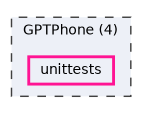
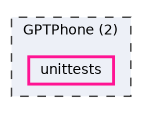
(71, 31) -> (71, 31)
